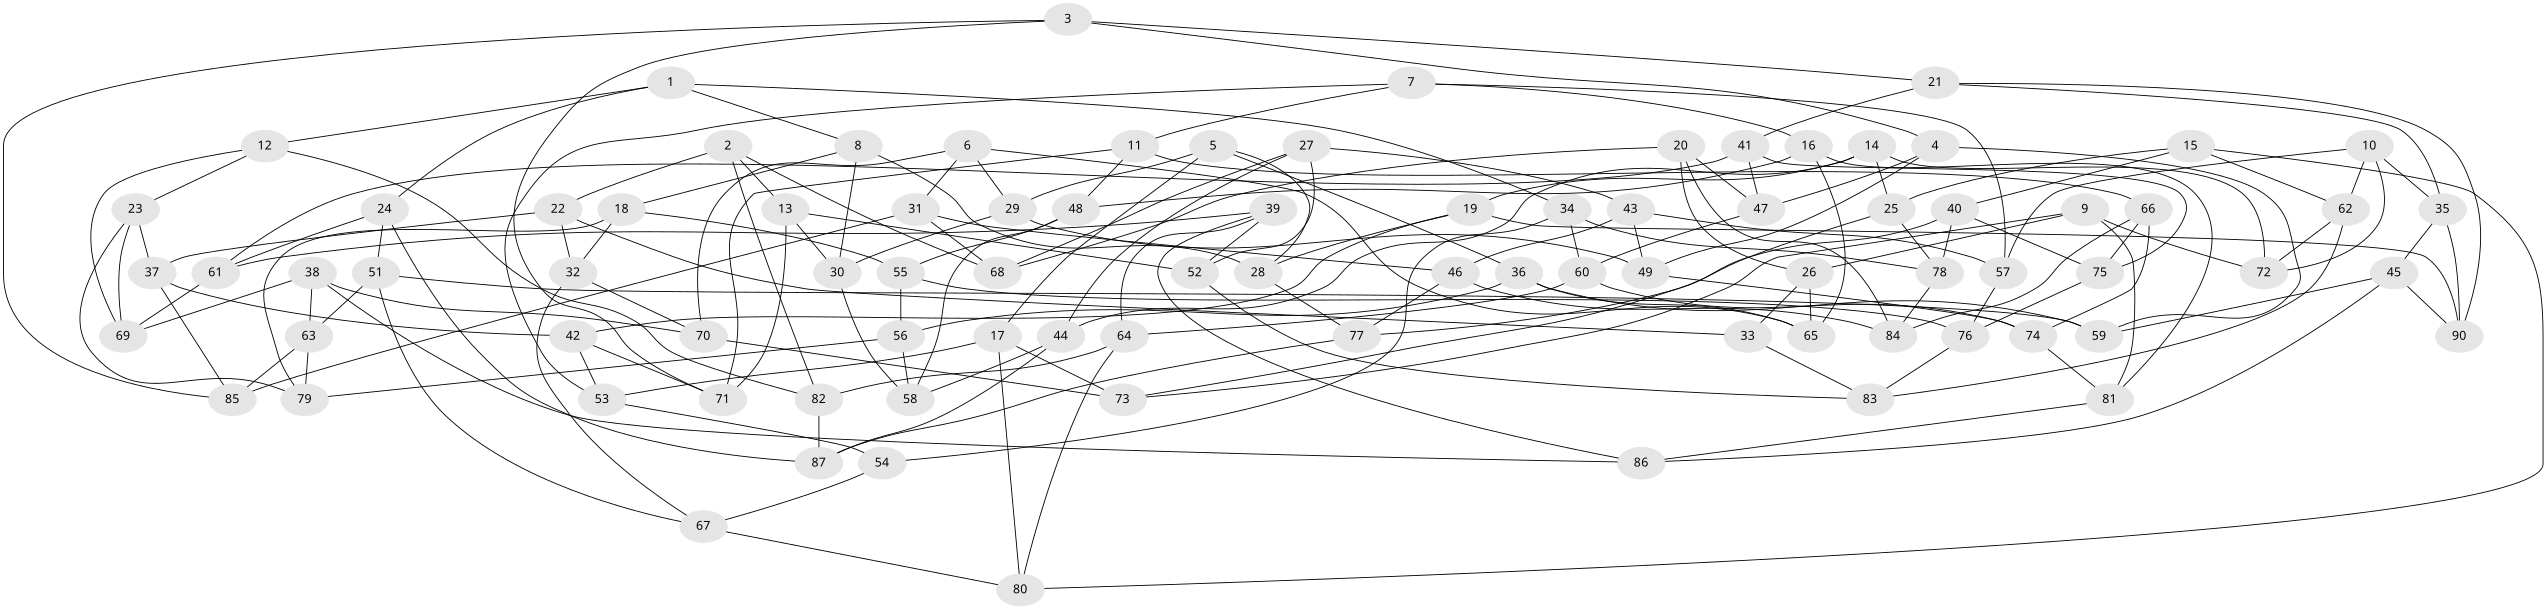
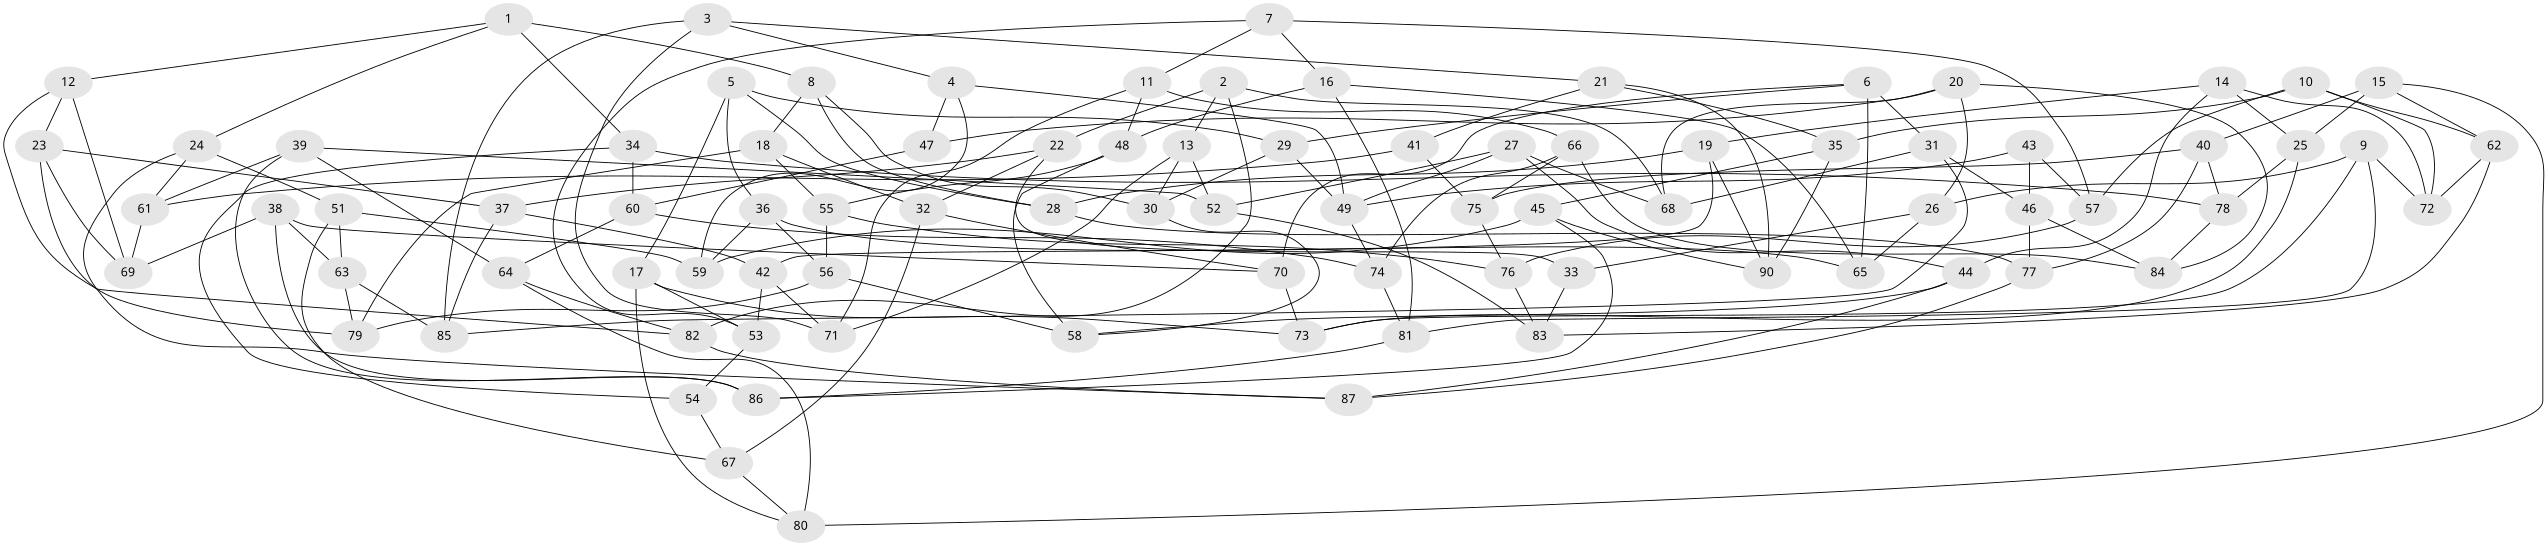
(1480, 167) -> (1409, 184)
(1755, 184) -> none
